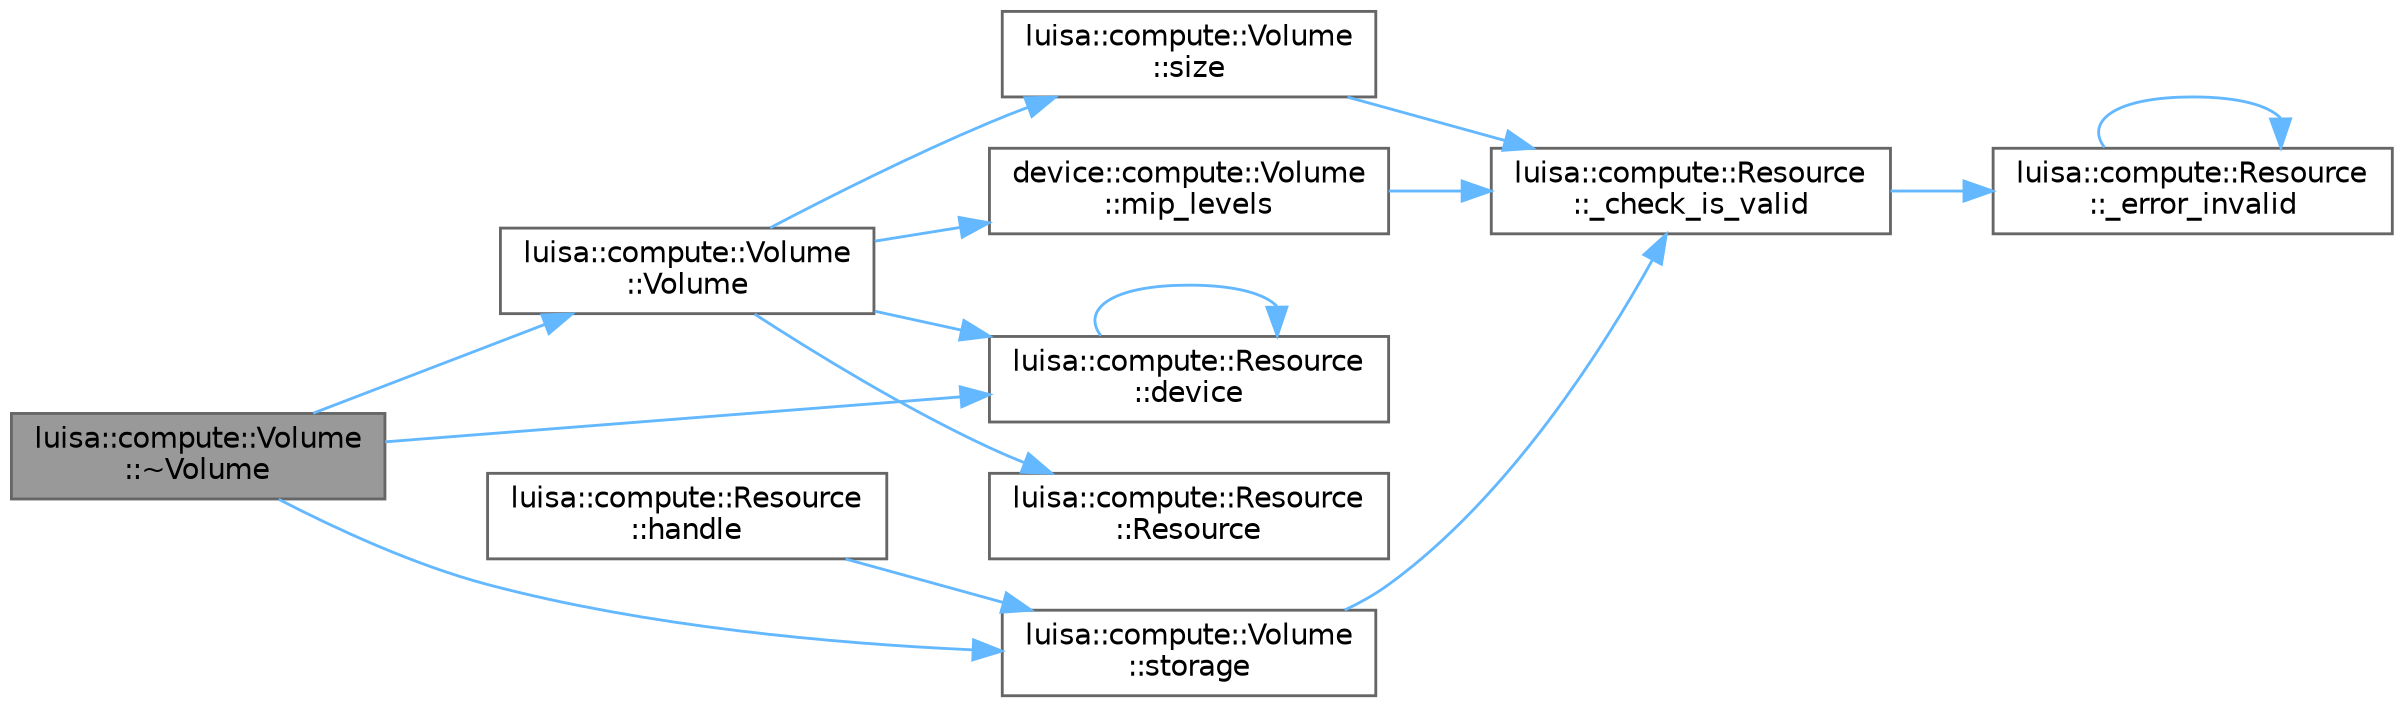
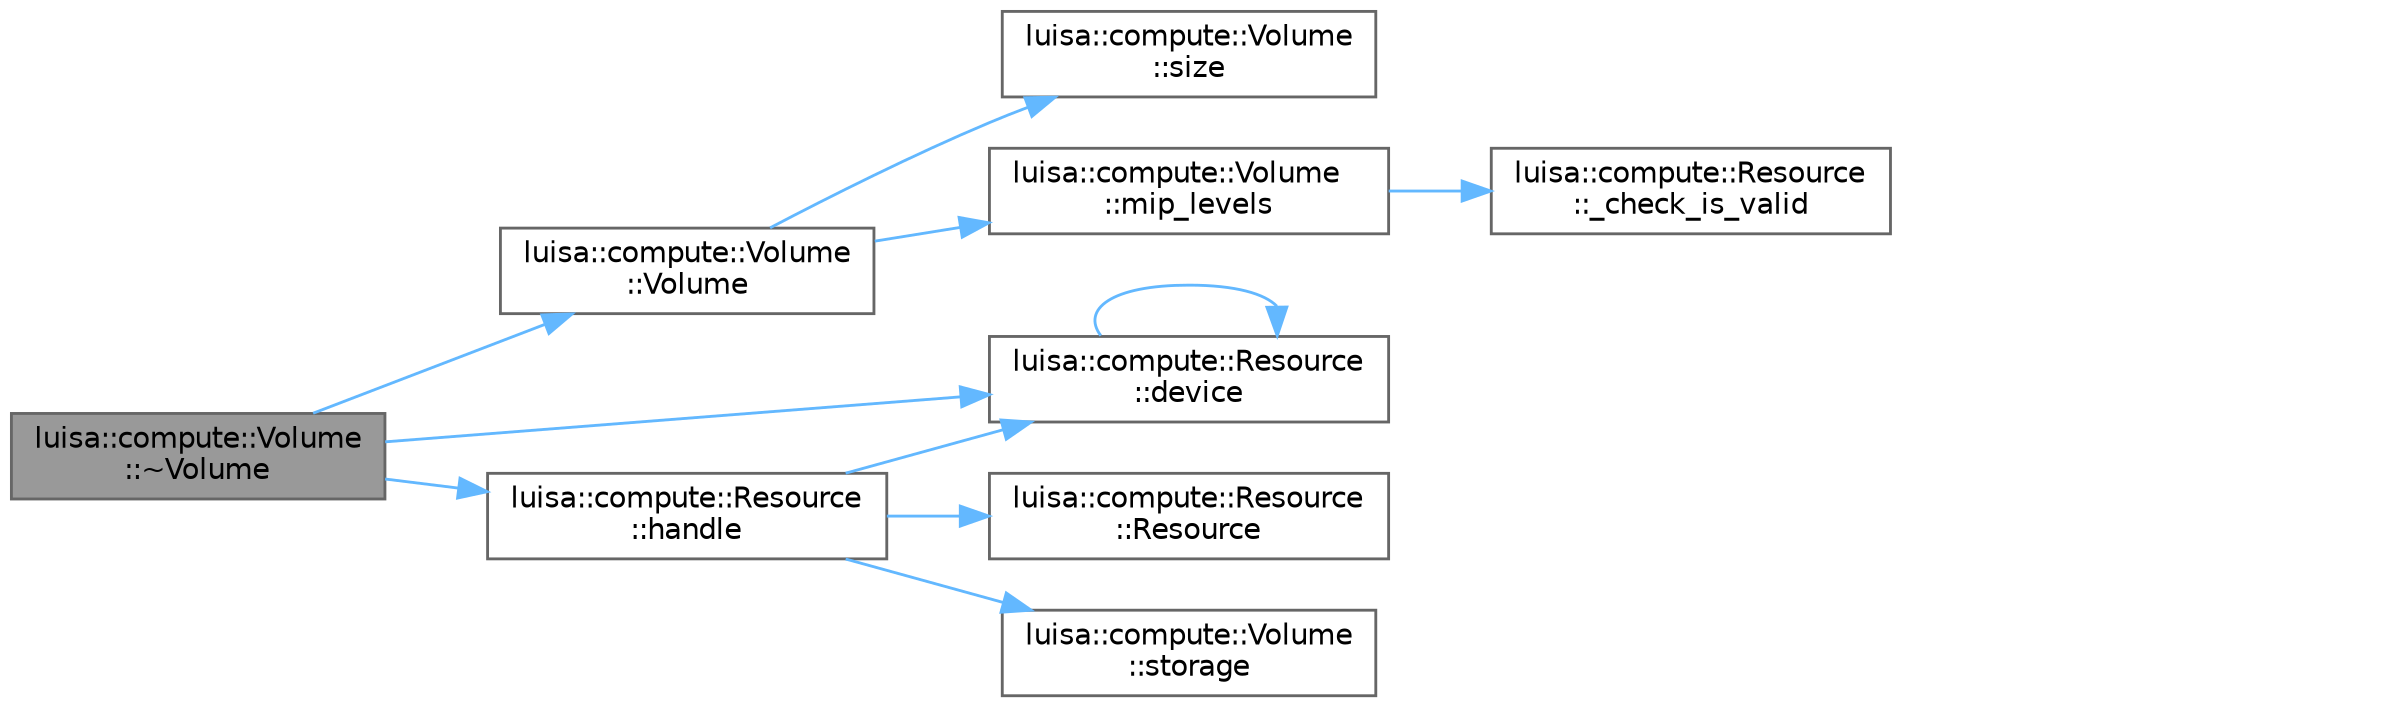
(1426, 119) -> none
(1189, 191) -> (1189, 191)
(2193, 191) -> none
(918, 321) -> (925, 451)
(866, 383) -> (924, 516)
(1521, 456) -> none
(617, 613) -> (422, 484)
